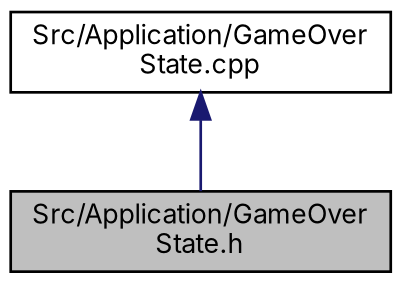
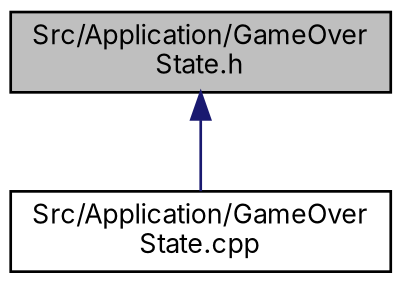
(201, 156) -> (201, 156)
